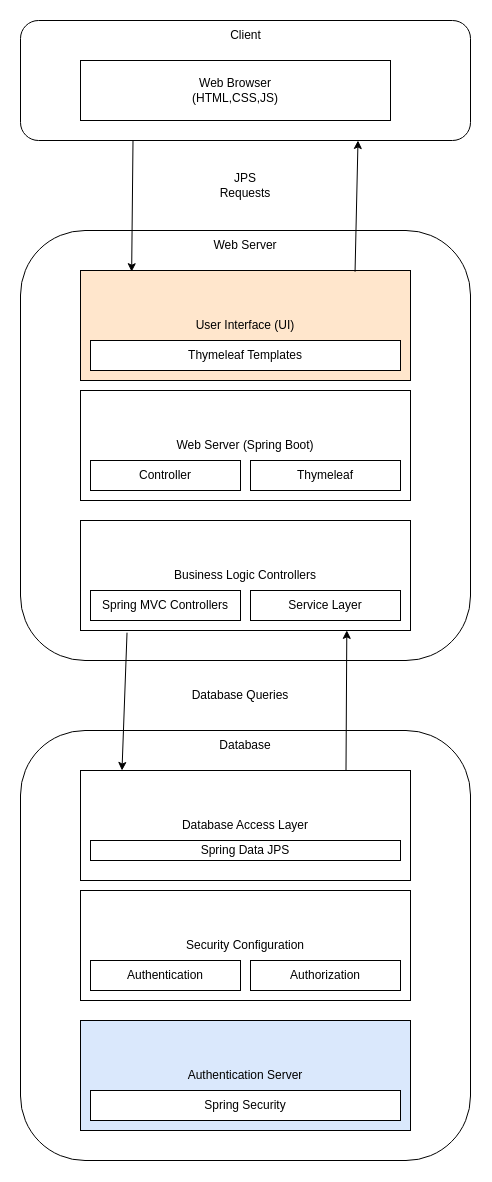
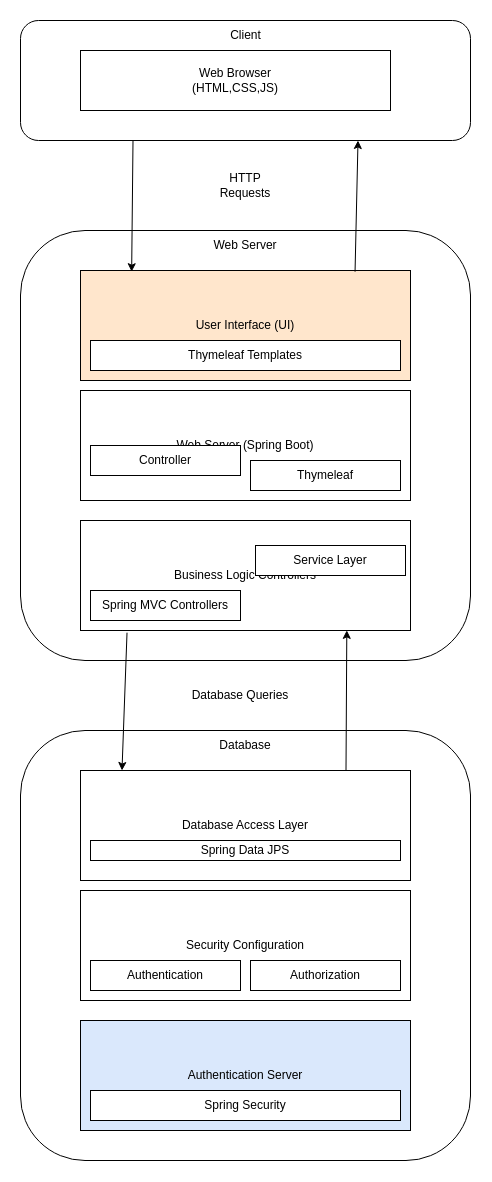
(236, 91) -> (236, 81)
(246, 186) -> (246, 186)
(166, 476) -> (166, 461)
(326, 606) -> (331, 561)
